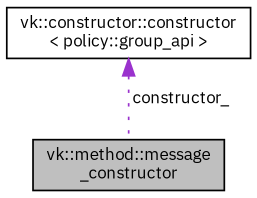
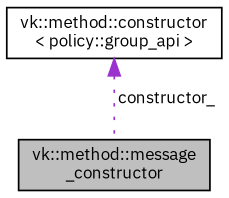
(129, 33) -> (114, 33)
